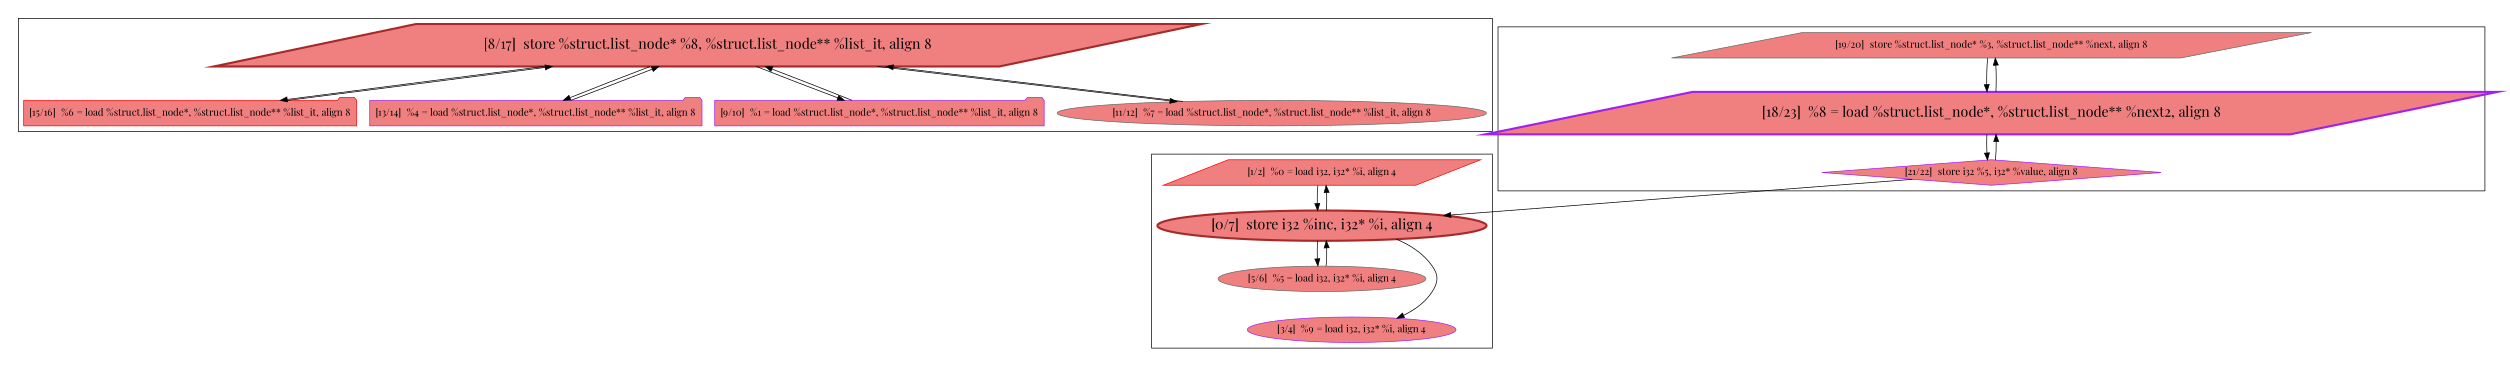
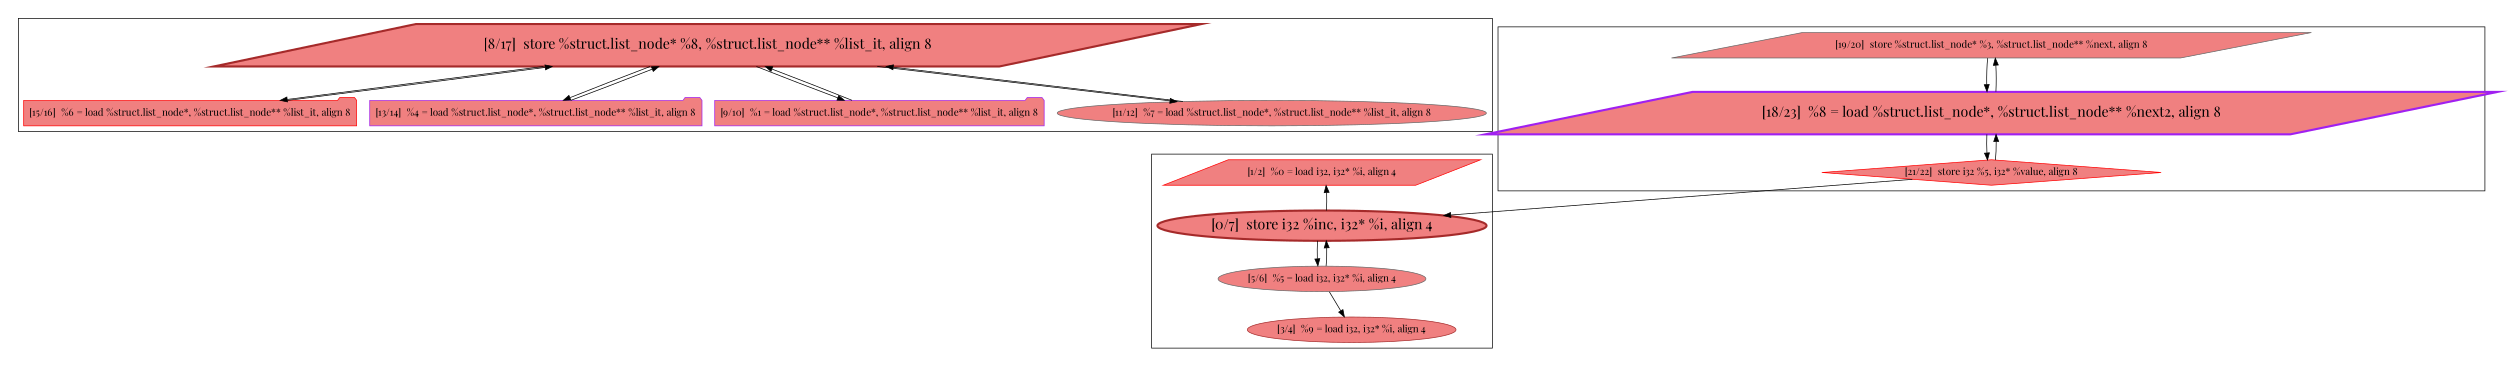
(1991, 172) -> (1991, 172)
(1317, 194) -> none
(1436, 275) -> (1335, 301)
(1352, 330) -> (1352, 330)
